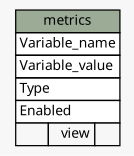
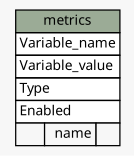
(76, 134) -> (73, 134)
